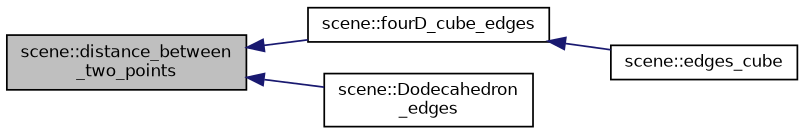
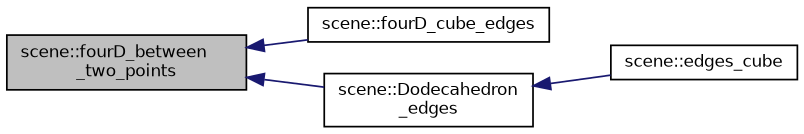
(588, 47) -> (581, 79)
(127, 62) -> (127, 62)
